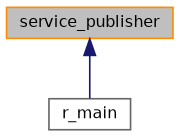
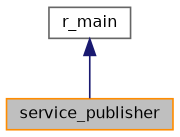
(90, 77) -> (90, 77)
